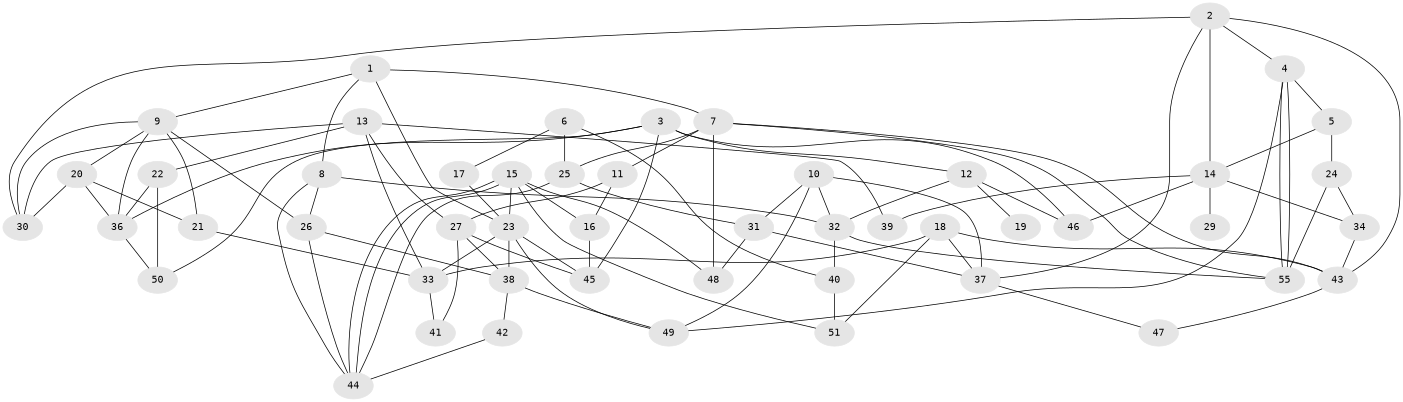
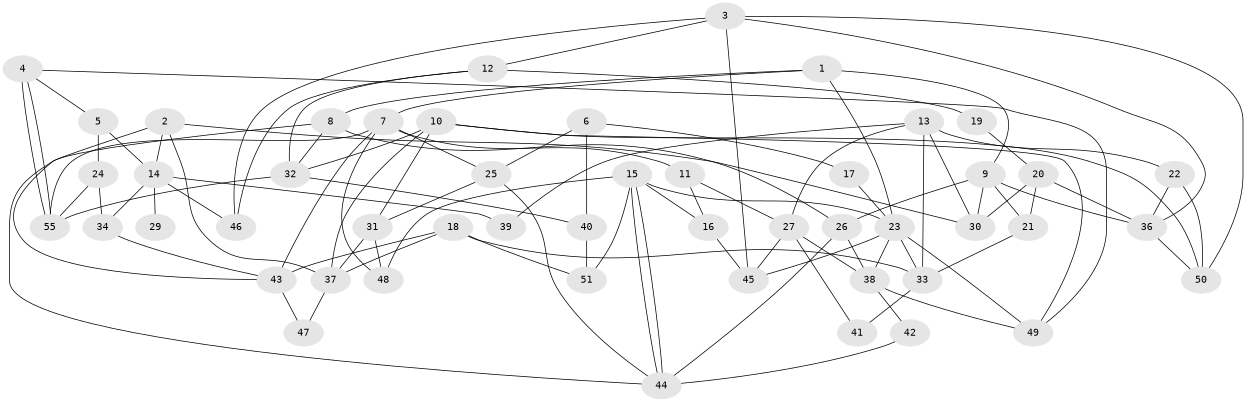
(1247, 43) -> none
none -> (893, 140)
(112, 152) -> (998, 140)
